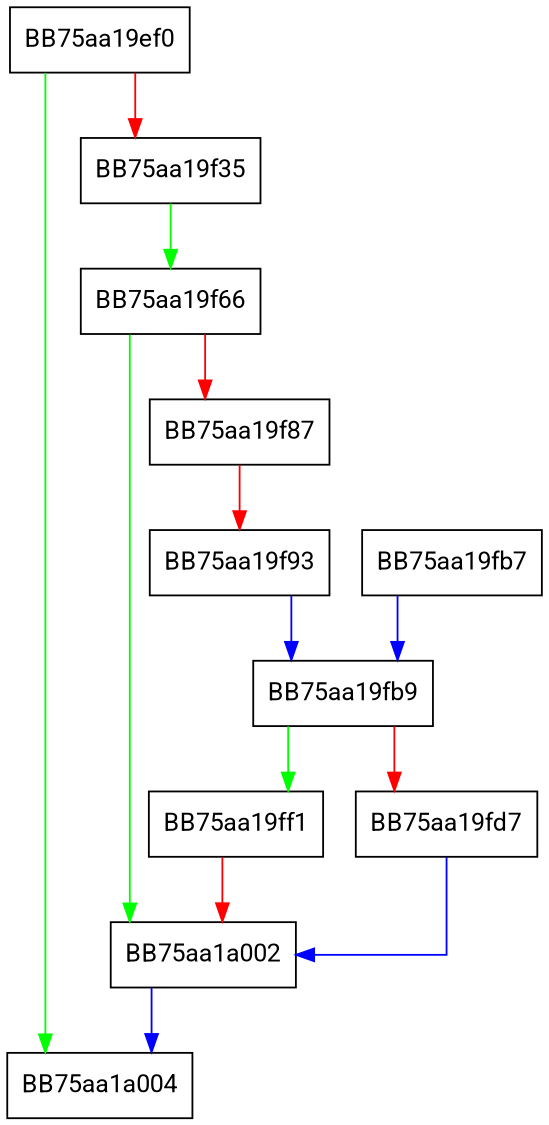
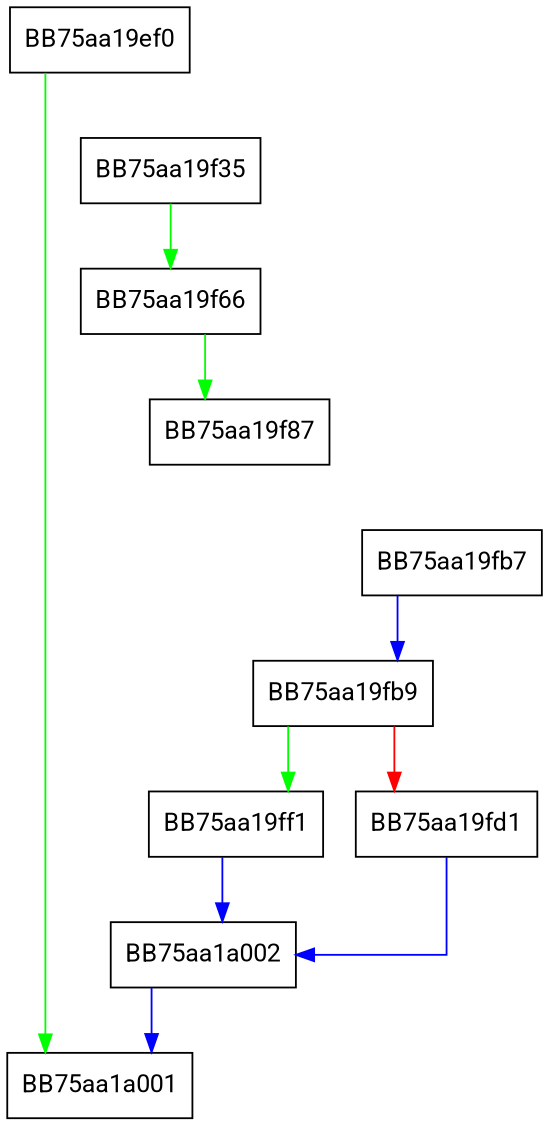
(135, 96) -> none
(205, 357) -> (205, 357)
(240, 563) -> none
(130, 619) -> none
(447, 824) -> (447, 824)
(222, 880) -> (222, 880)
(100, 1086) -> (100, 1086)
